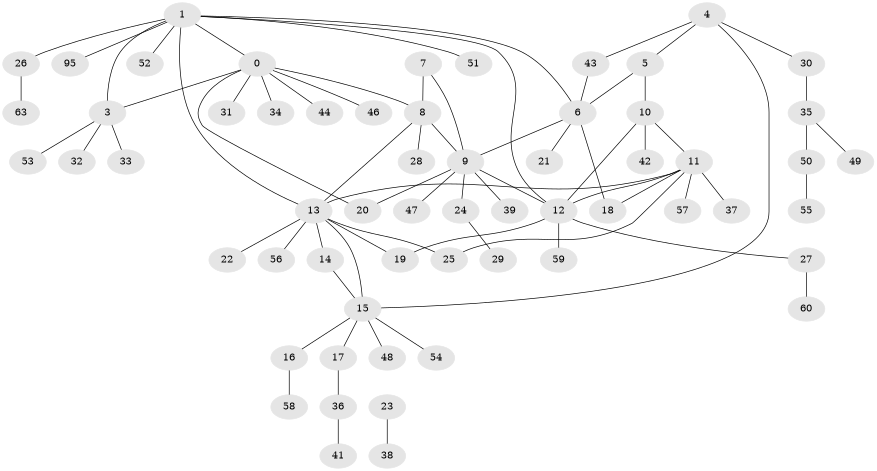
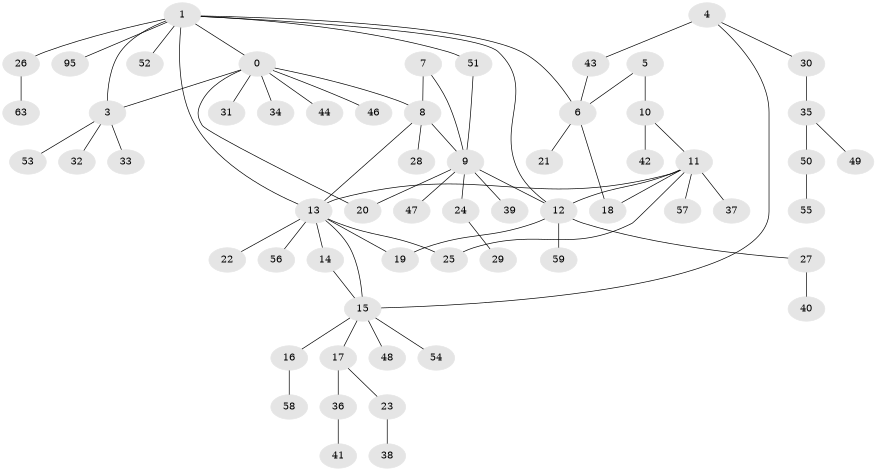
(676, 39) -> none
(522, 137) -> (471, 113)
(602, 162) -> none
(806, 309) -> (806, 309)
none -> (363, 382)
